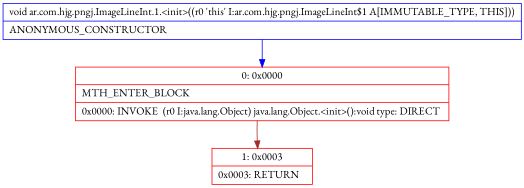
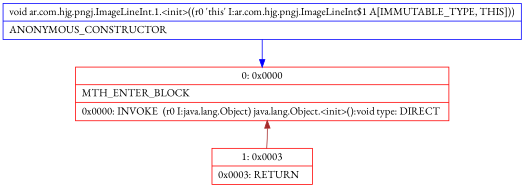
(257, 131) -> (267, 138)
